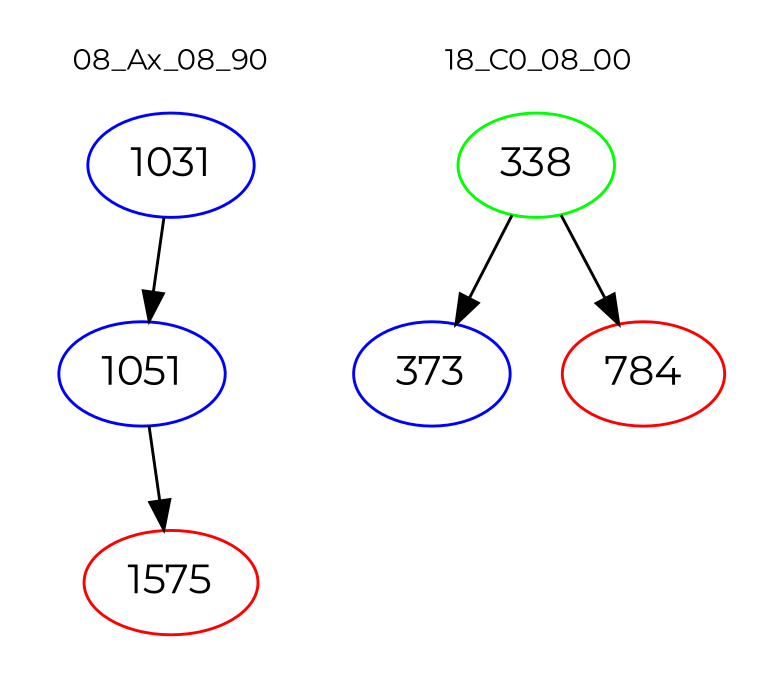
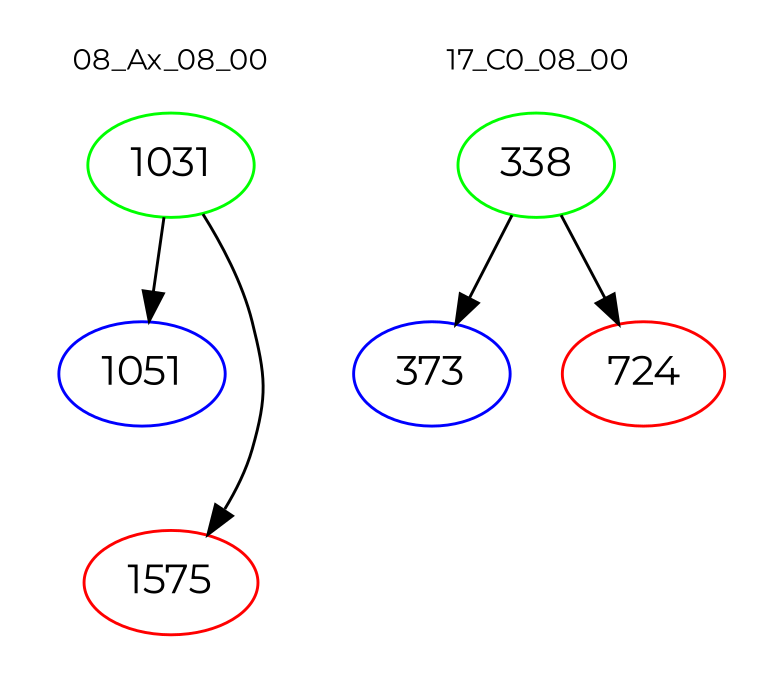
(171, 62) -> (171, 62)
(539, 62) -> (539, 62)
(171, 165) -> (171, 165)
(643, 374) -> (643, 374)
(154, 463) -> (260, 359)
